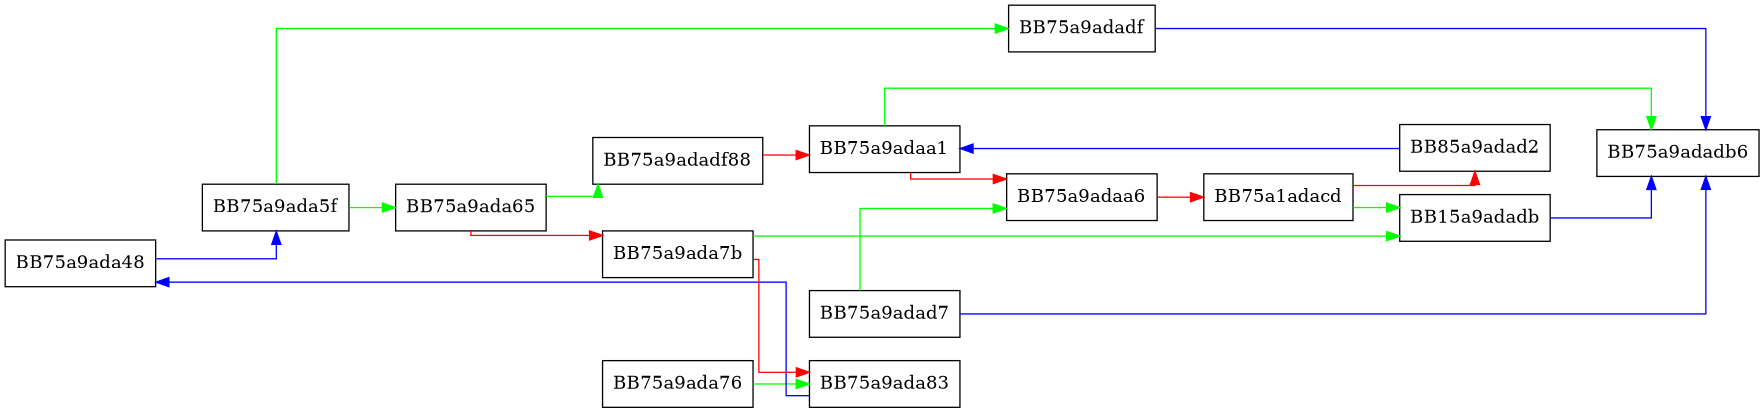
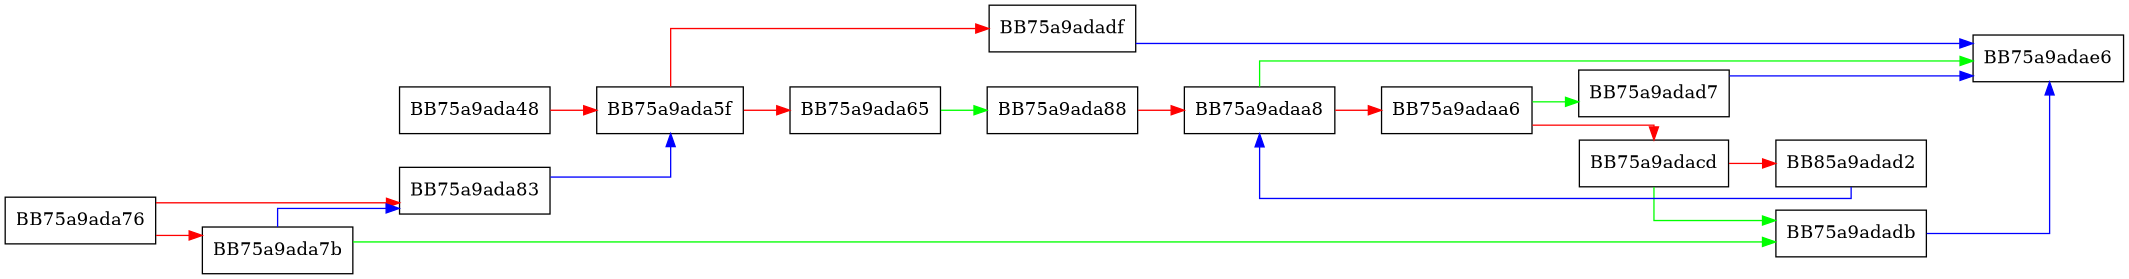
(558, 29) -> (794, 29)
(885, 149) -> (1260, 110)
(1678, 153) -> (2048, 58)
(678, 161) -> (1062, 110)
(1278, 197) -> (1654, 163)
(366, 208) -> (760, 110)
(886, 208) -> (1549, 102)
(1475, 218) -> (1851, 234)
(528, 235) -> (173, 235)
(223, 259) -> (567, 110)
(546, 282) -> (626, 177)
(759, 332) -> (323, 208)
(775, 384) -> (271, 203)
